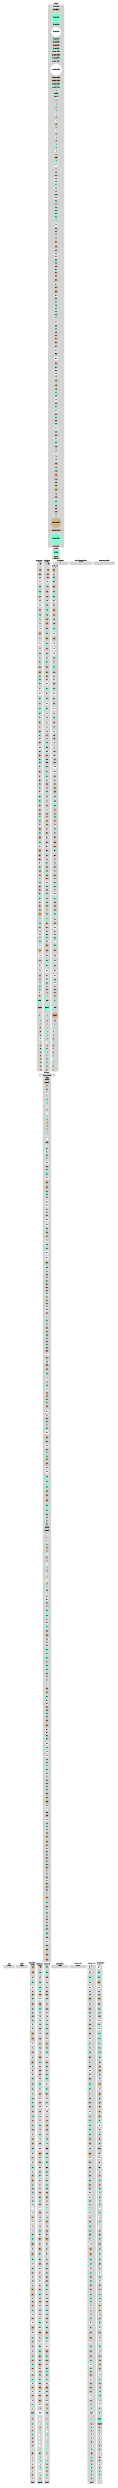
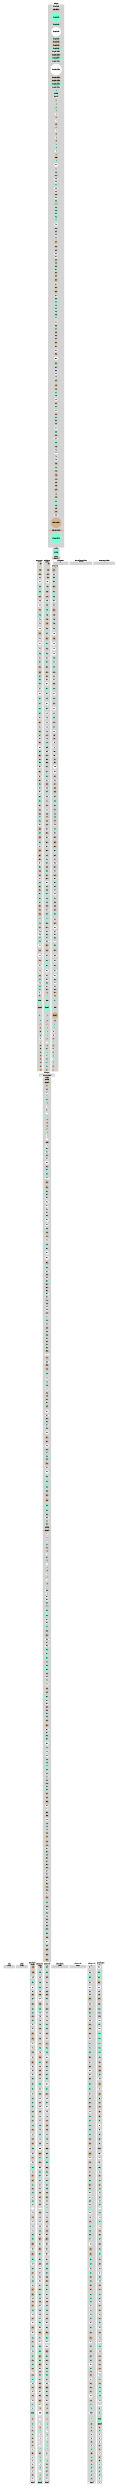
(56, 546) -> none
